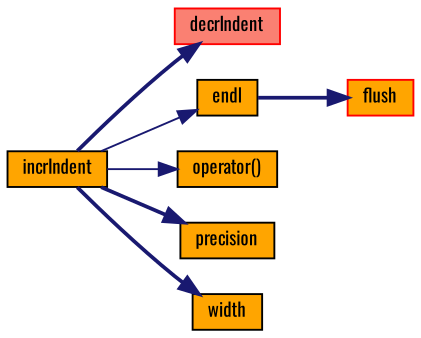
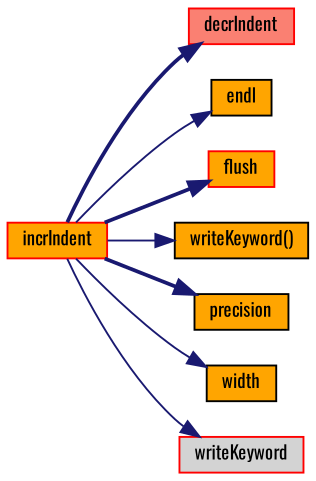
(293, 98) -> (147, 206)
(57, 169) -> (57, 241)
(227, 169) -> (241, 241)
(129, 236) -> (130, 311)
none -> (241, 455)
